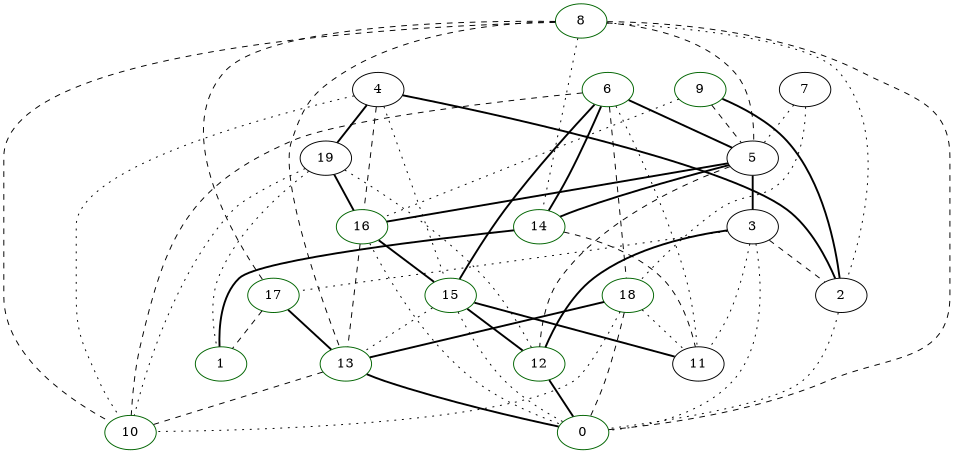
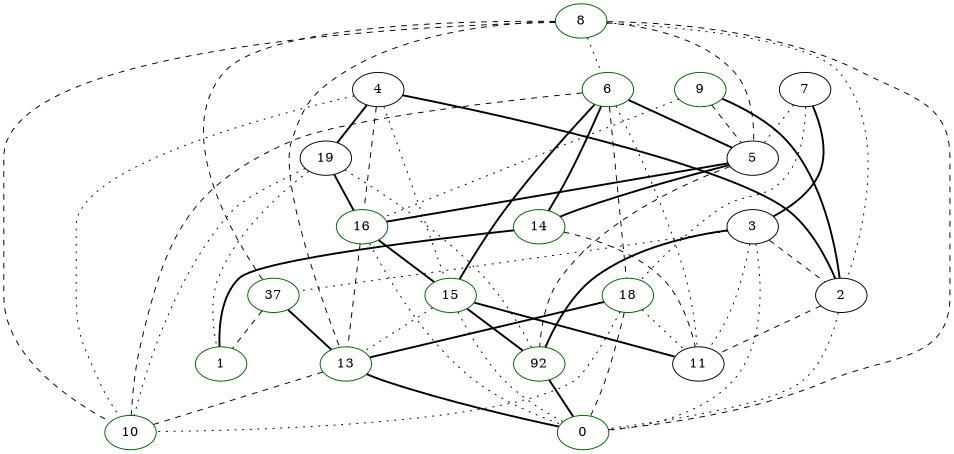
(560, 124) -> (595, 55)
(753, 184) -> (820, 171)
(273, 295) -> (273, 295)
none -> (770, 330)
(539, 364) -> (539, 364)
